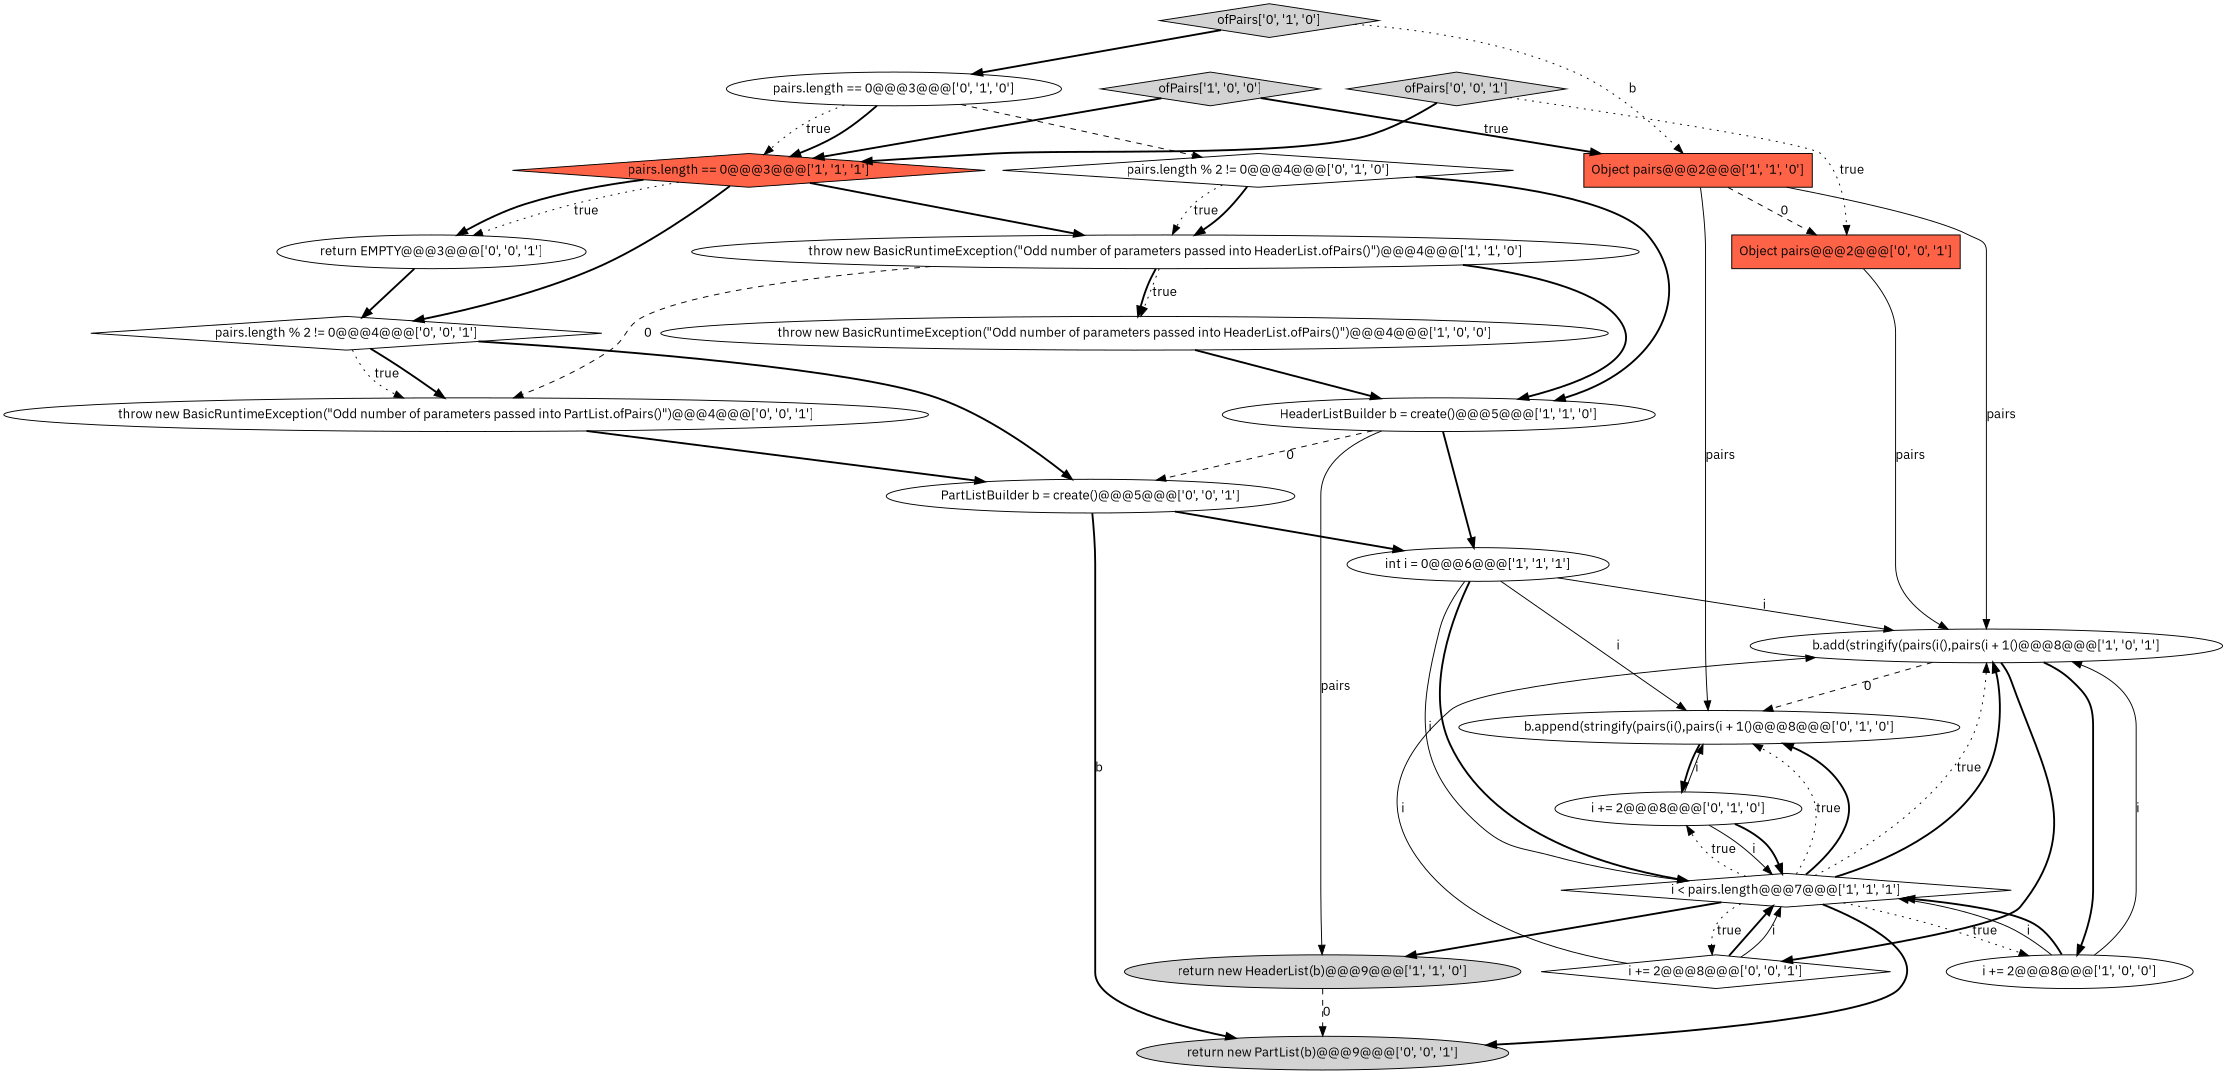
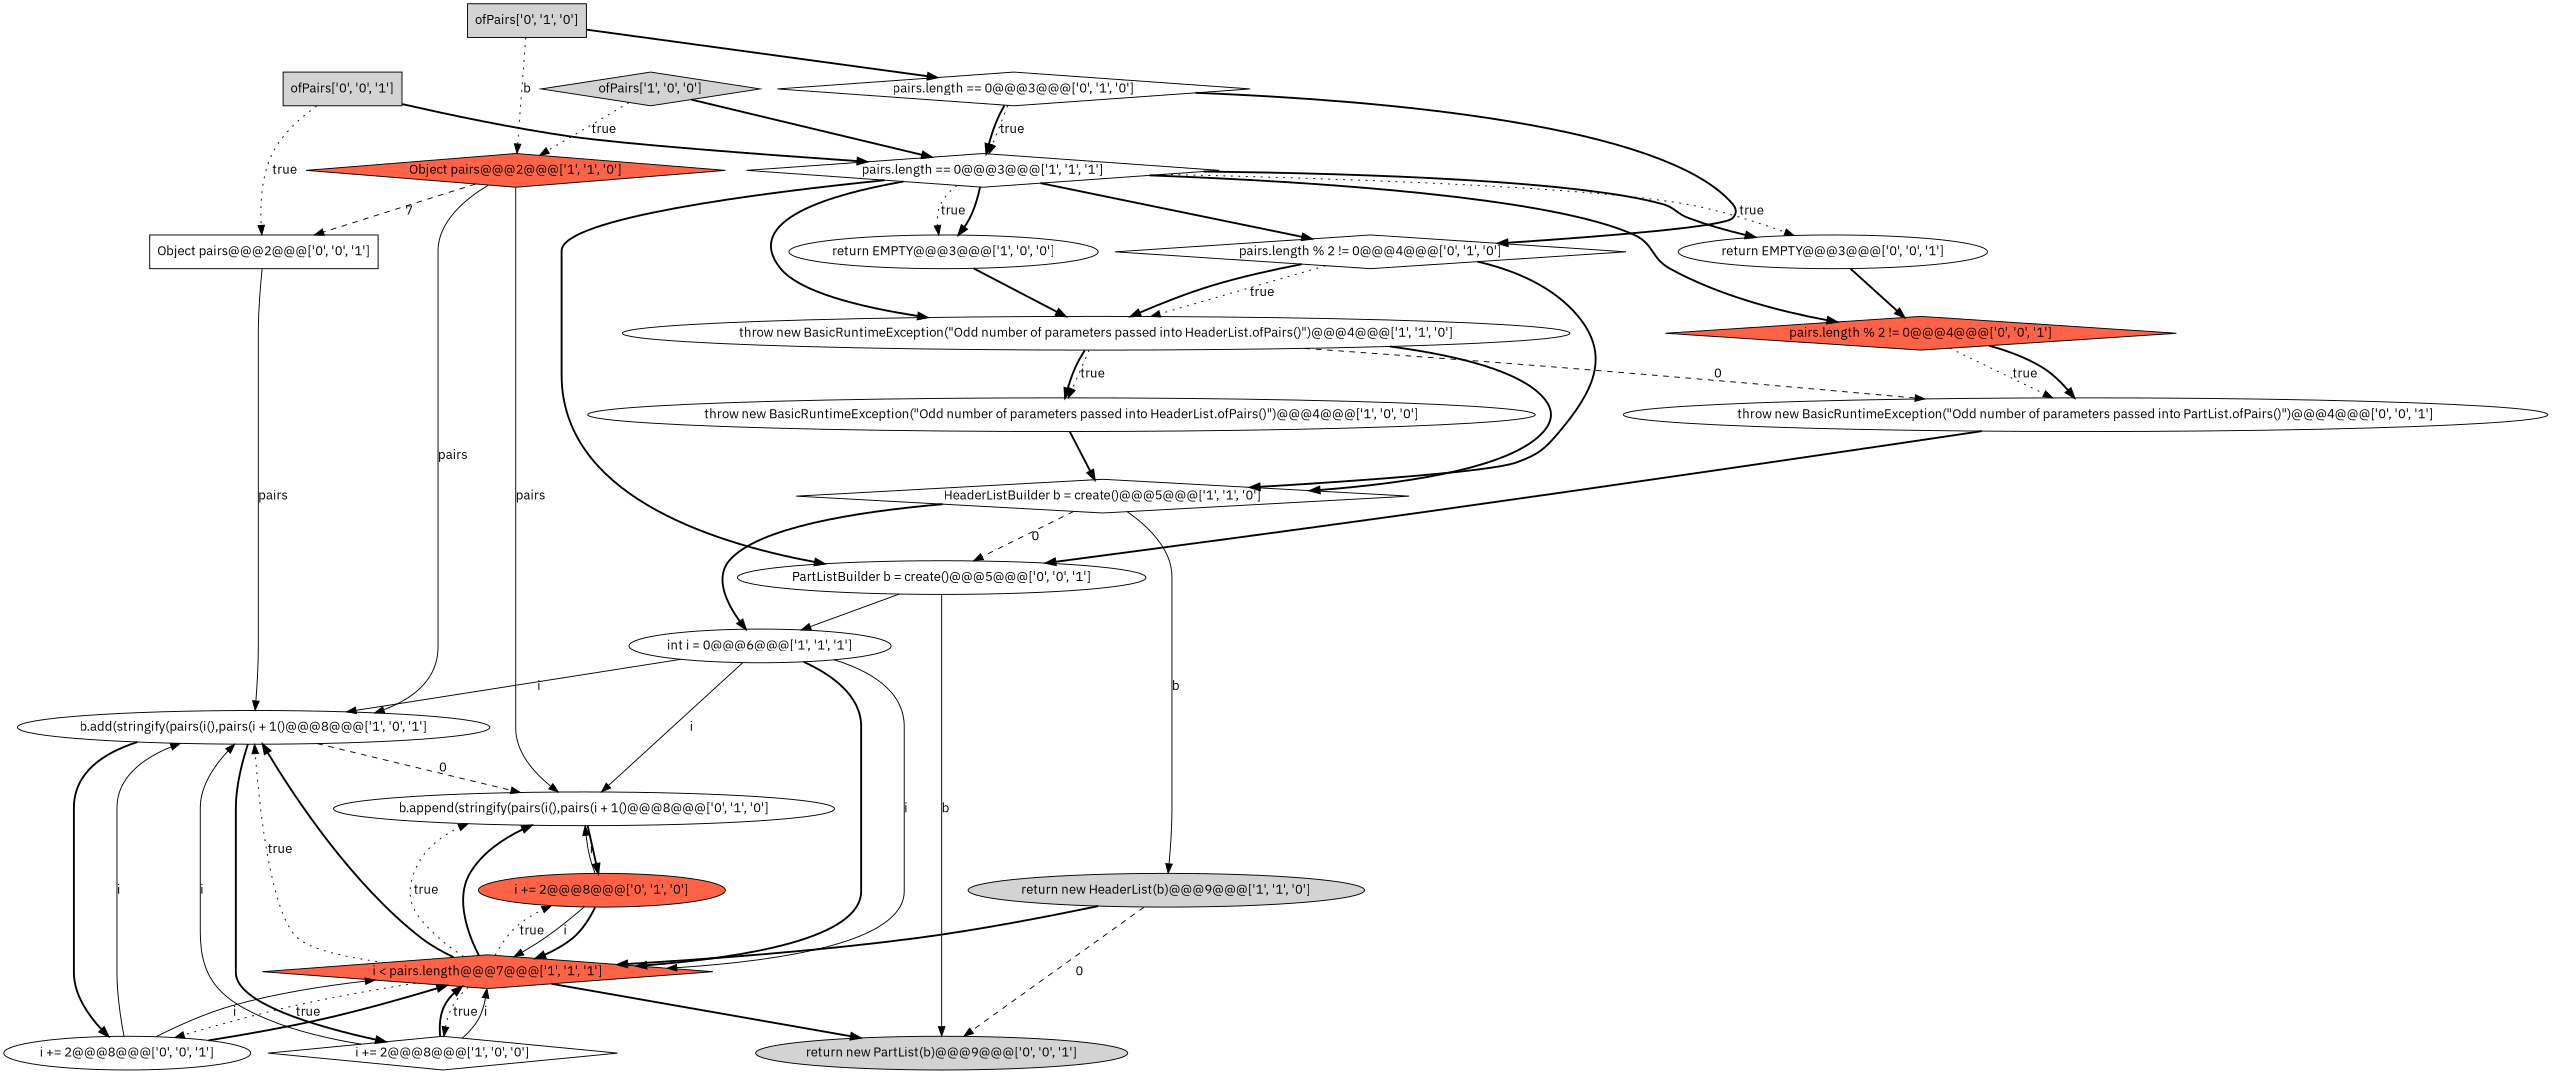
(1269, 21) -> (527, 21)
(894, 89) -> (1014, 89)
(1457, 89) -> (343, 89)
(1426, 125) -> (588, 127)
(1077, 130) -> (1592, 138)
(749, 170) -> (983, 170)
(1698, 170) -> (516, 170)
none -> (1171, 210)
(1785, 211) -> (409, 211)
none -> (944, 252)
(1846, 252) -> (264, 252)
(346, 333) -> (1921, 333)
(783, 368) -> (562, 316)
(1439, 415) -> (1103, 496)
(1284, 530) -> (855, 610)
(1336, 687) -> (1176, 687)
(1678, 809) -> (602, 890)
(1095, 819) -> (942, 811)
(1786, 890) -> (488, 972)
(1569, 929) -> (864, 944)
(1716, 972) -> (127, 1053)
(2070, 972) -> (443, 1053)
